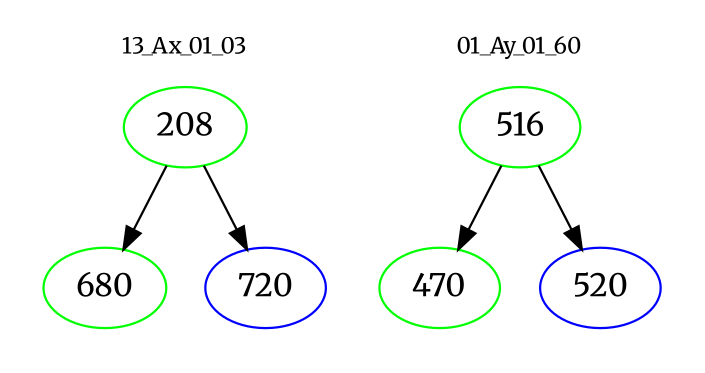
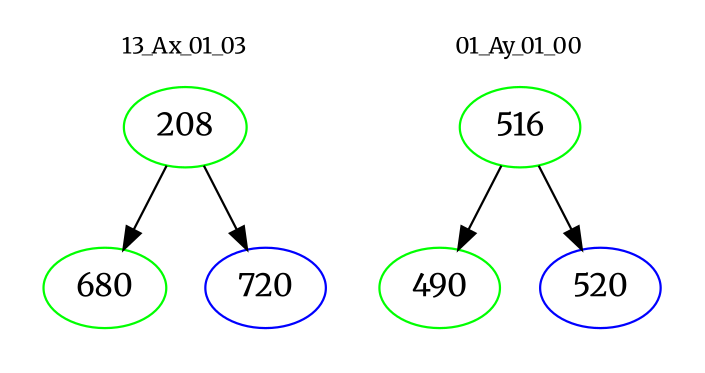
(520, 48) -> (520, 48)
(440, 288) -> (440, 288)
